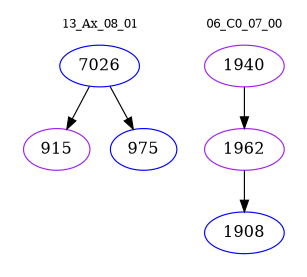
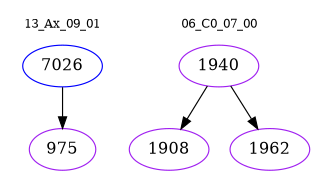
(100, 25) -> (63, 25)
(57, 149) -> none
(144, 149) -> (63, 149)
(244, 185) -> (197, 102)
(244, 233) -> (169, 149)
